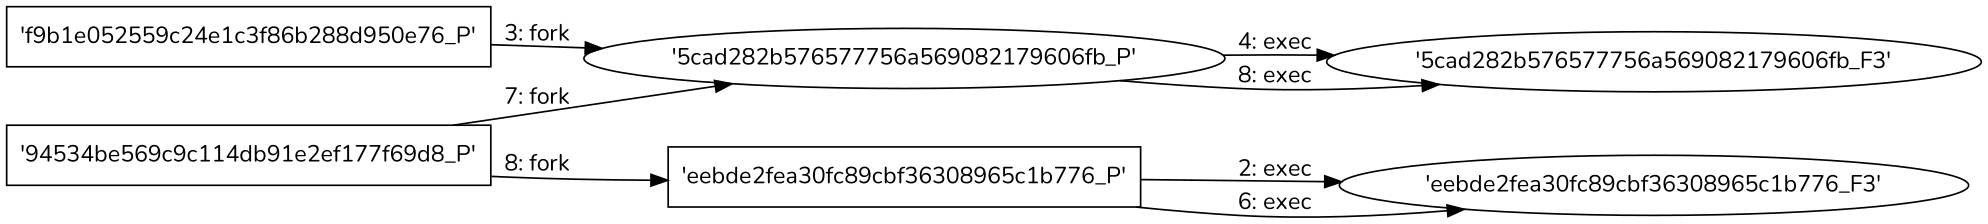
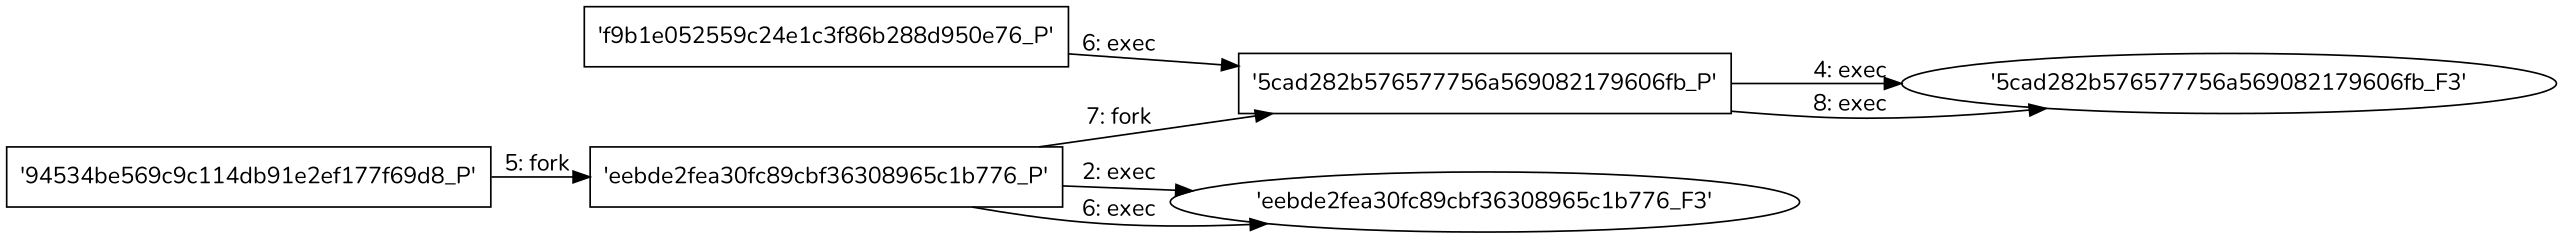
(538, 34) -> (1119, 44)
(904, 58) -> (1485, 83)
(584, 106) -> (1147, 131)
(538, 164) -> (538, 164)
